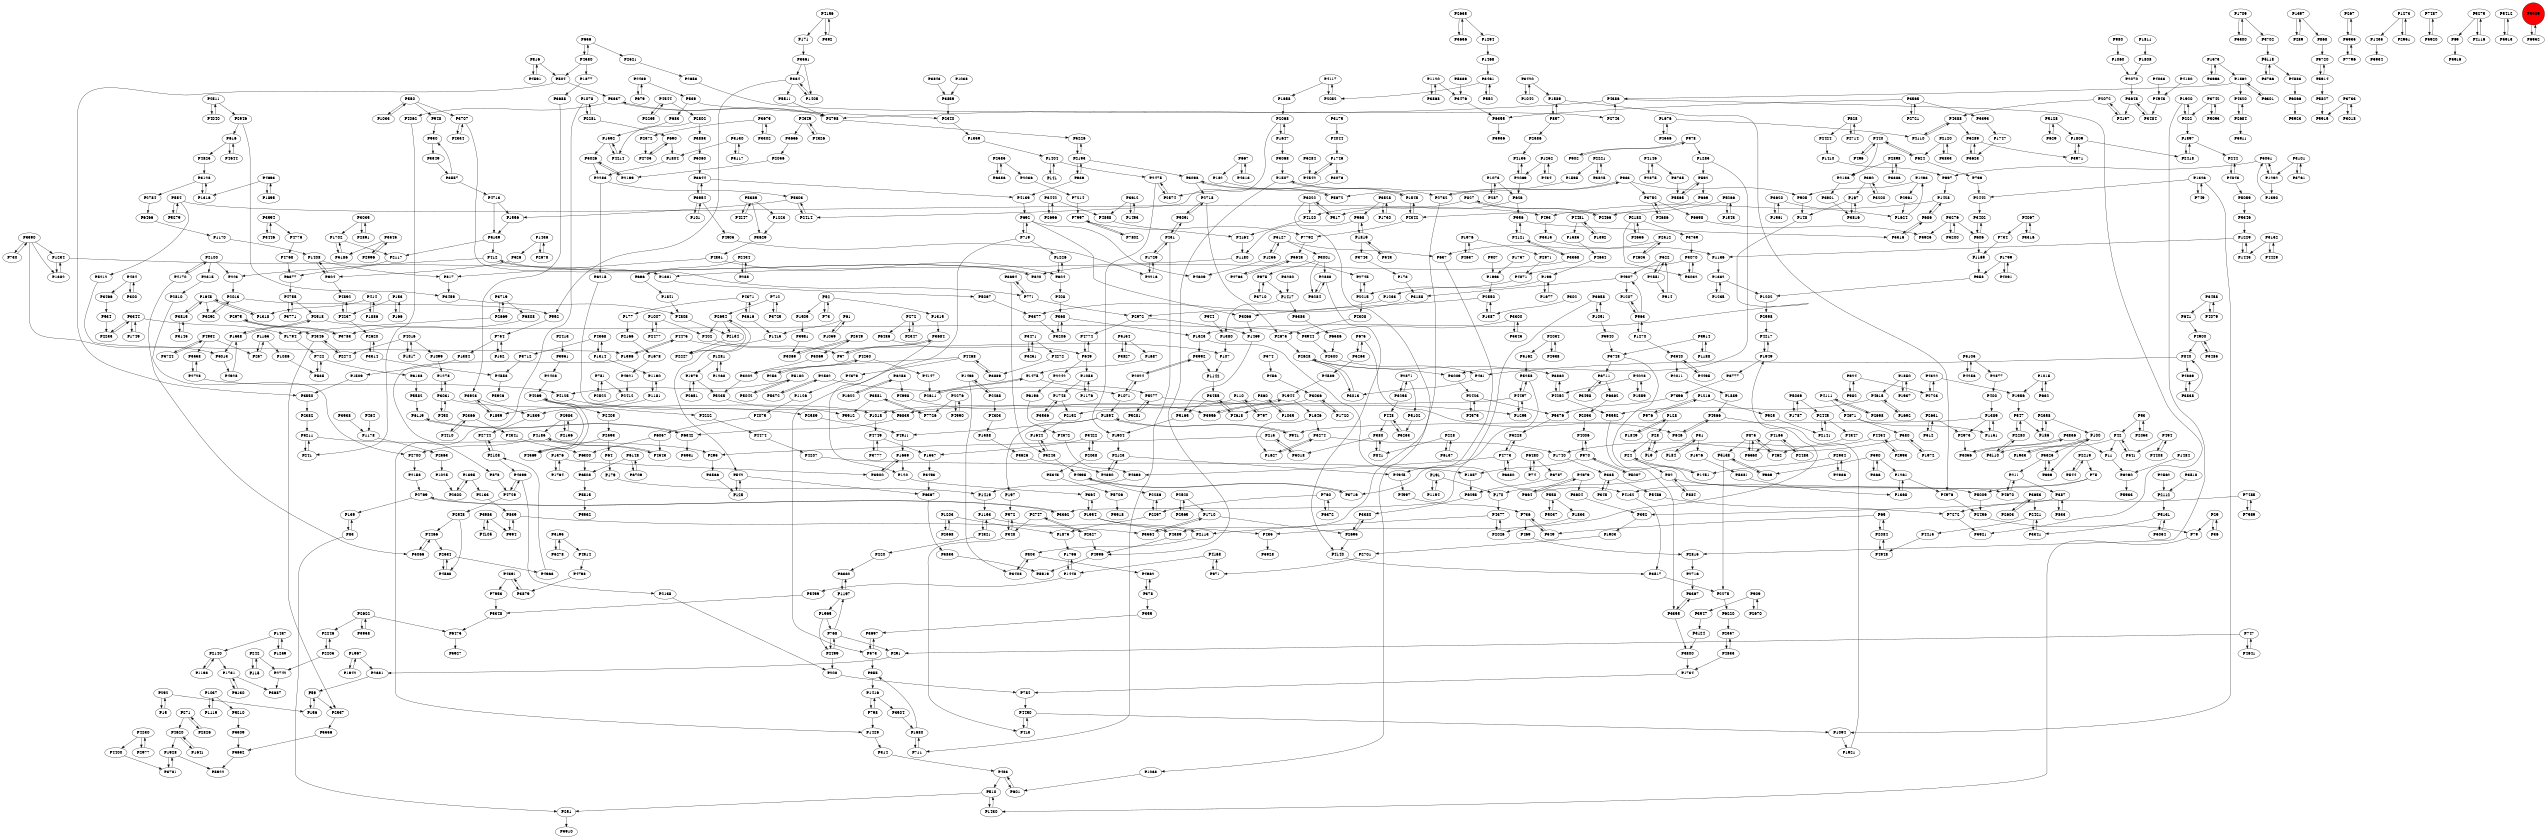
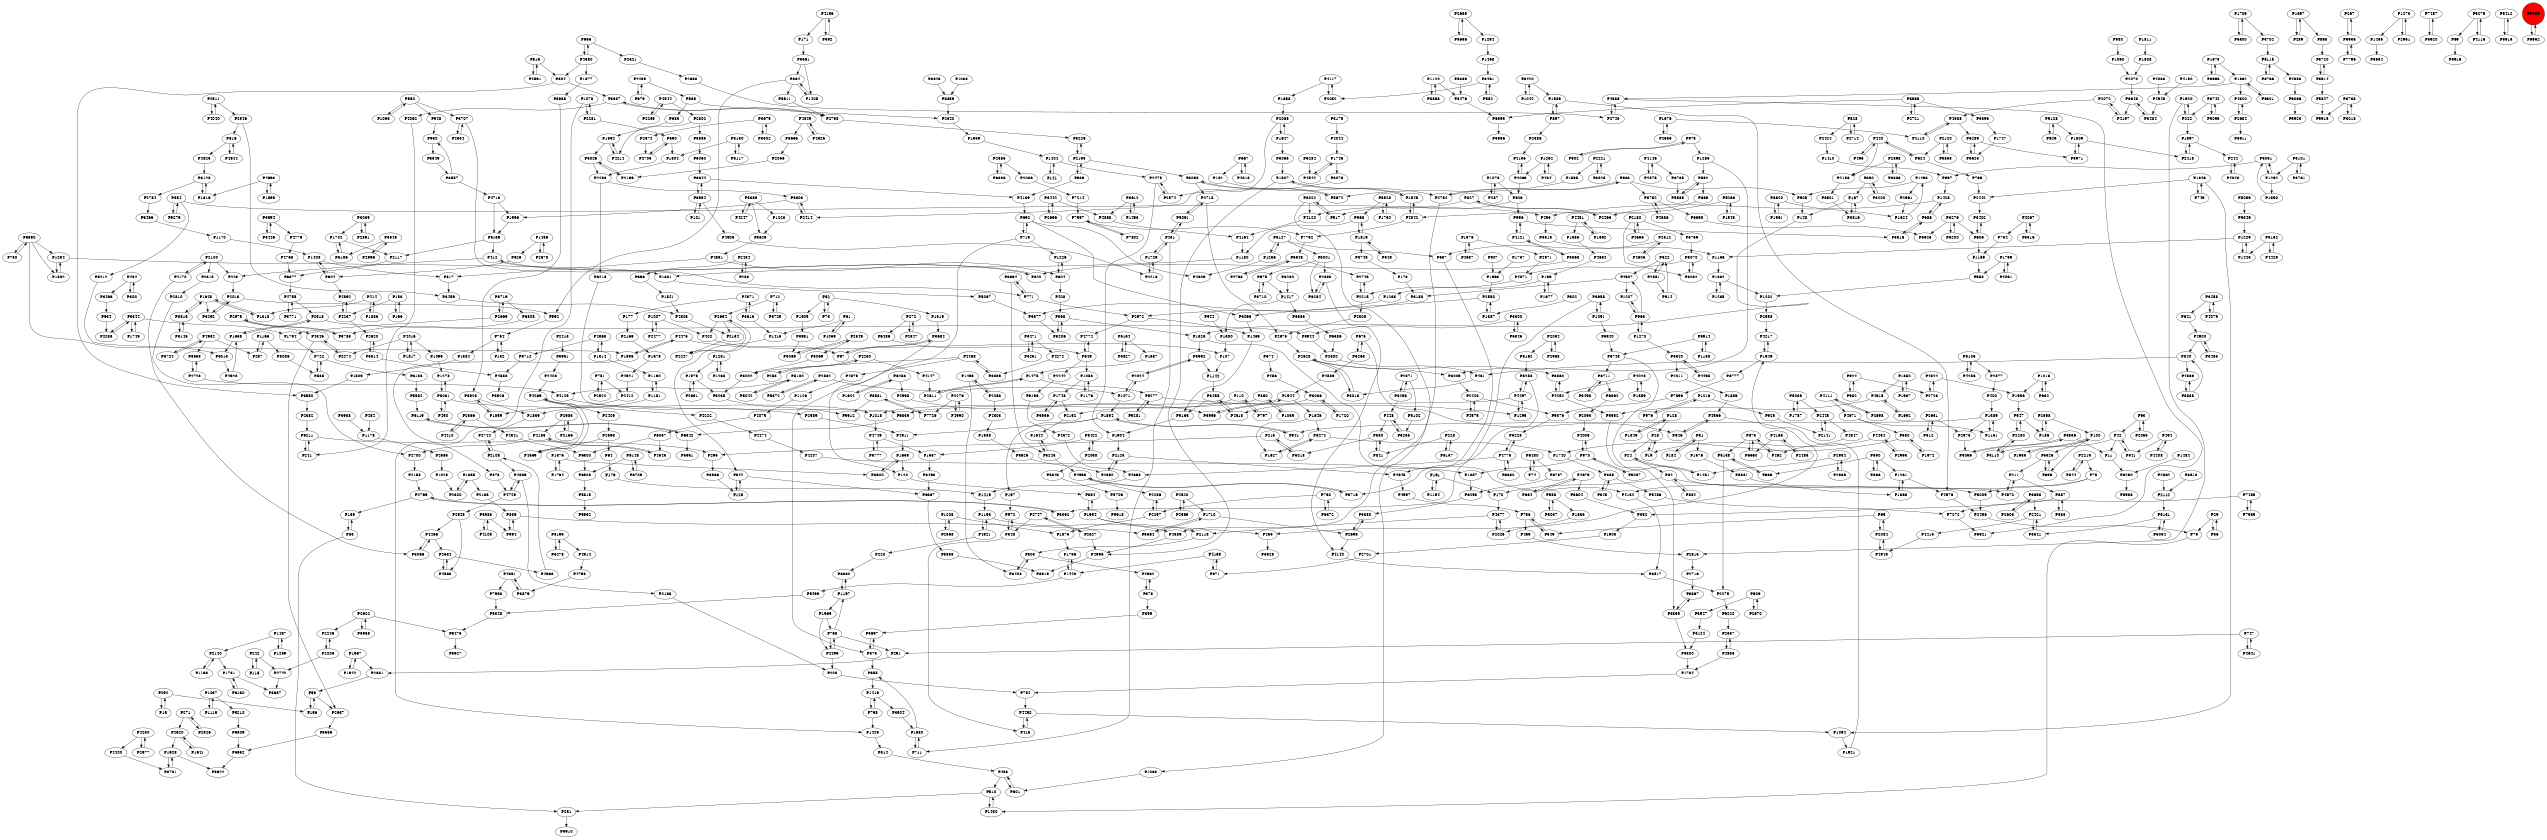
(1225, 112) -> (1611, 108)
(2238, 187) -> none
(283, 357) -> (283, 357)
